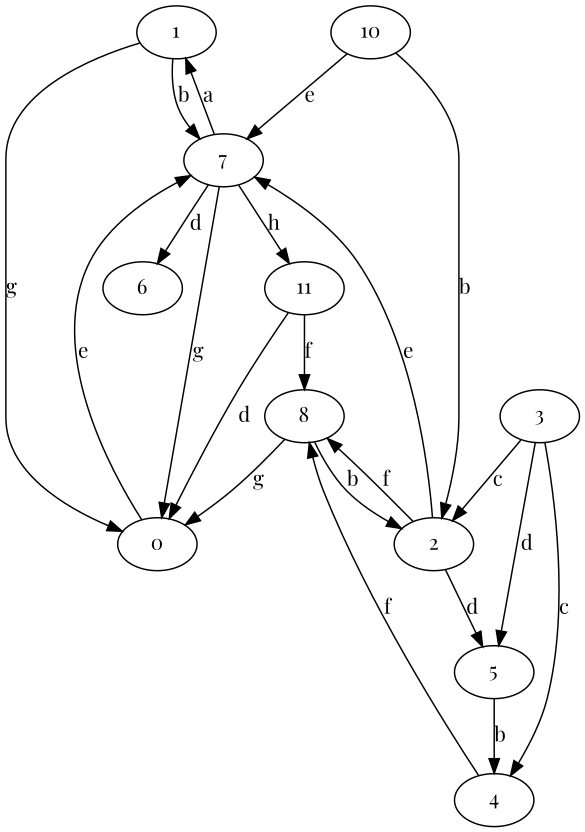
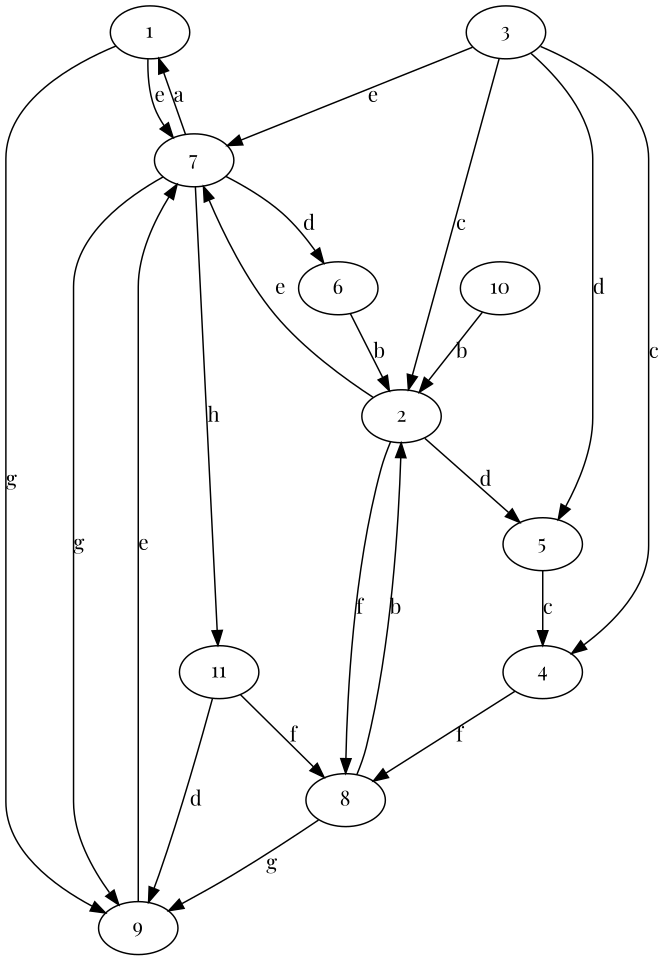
(303, 92) -> (357, 94)
(185, 96) -> (160, 96)
none -> (367, 346)
(157, 544) -> (138, 928)
(501, 736) -> (548, 608)
